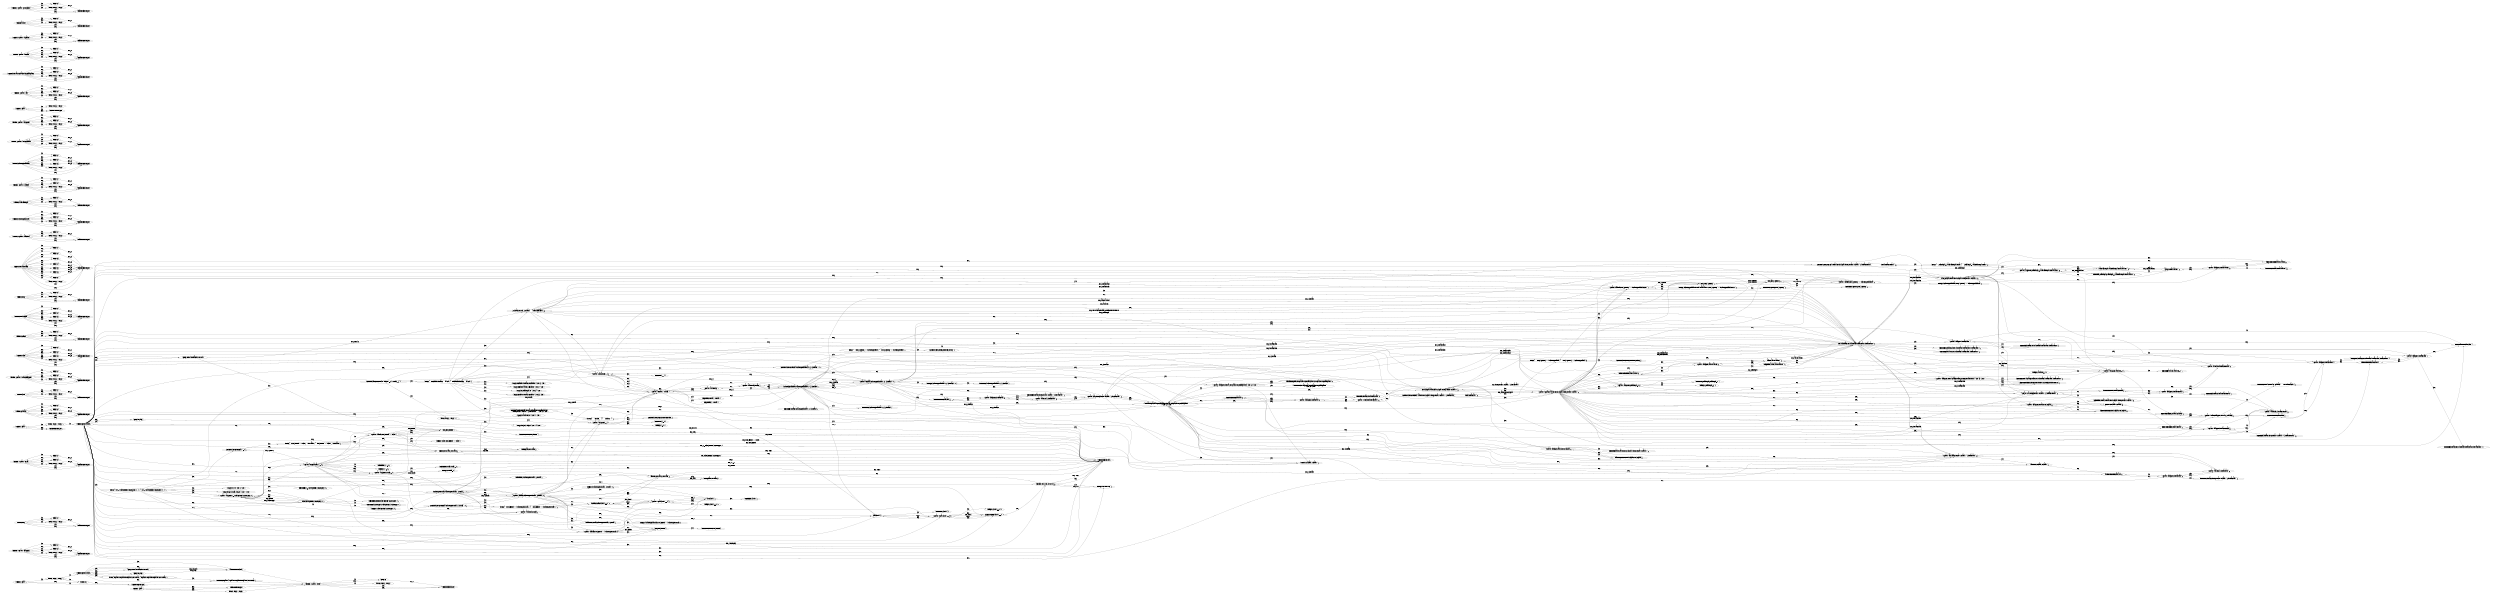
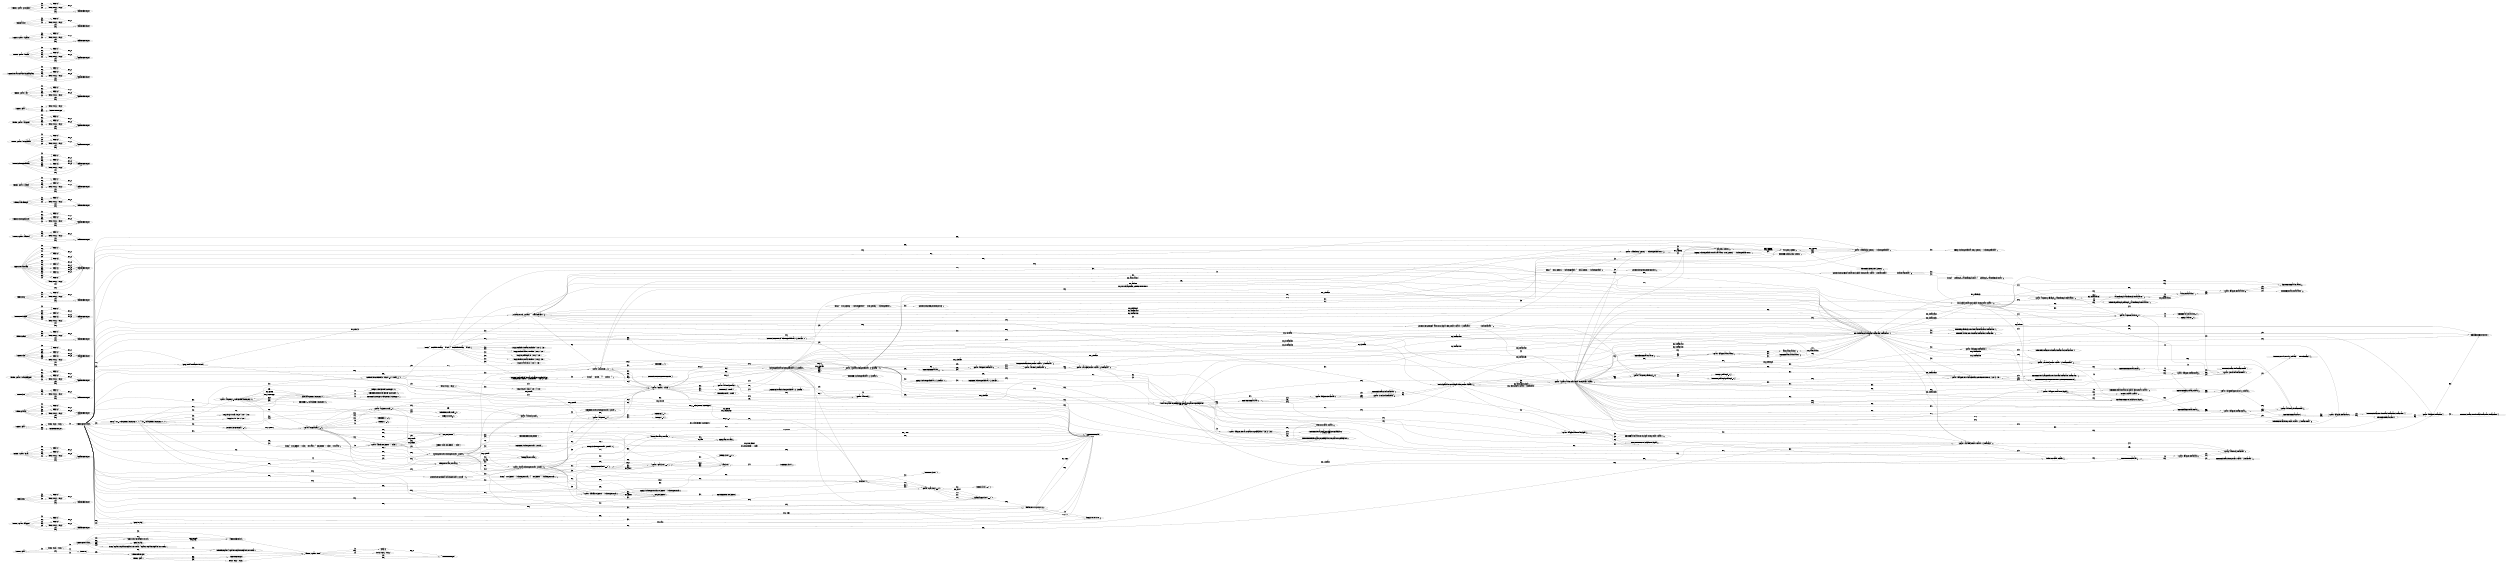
(2074, 372) -> (2160, 317)
none -> (693, 387)
